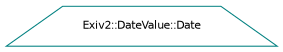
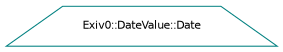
(142, 26) -> (142, 26)
